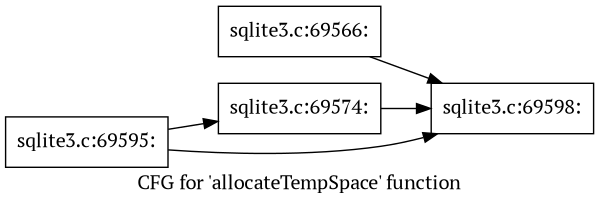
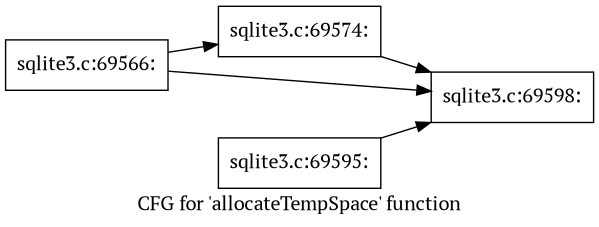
(186, 126) -> (186, 49)
